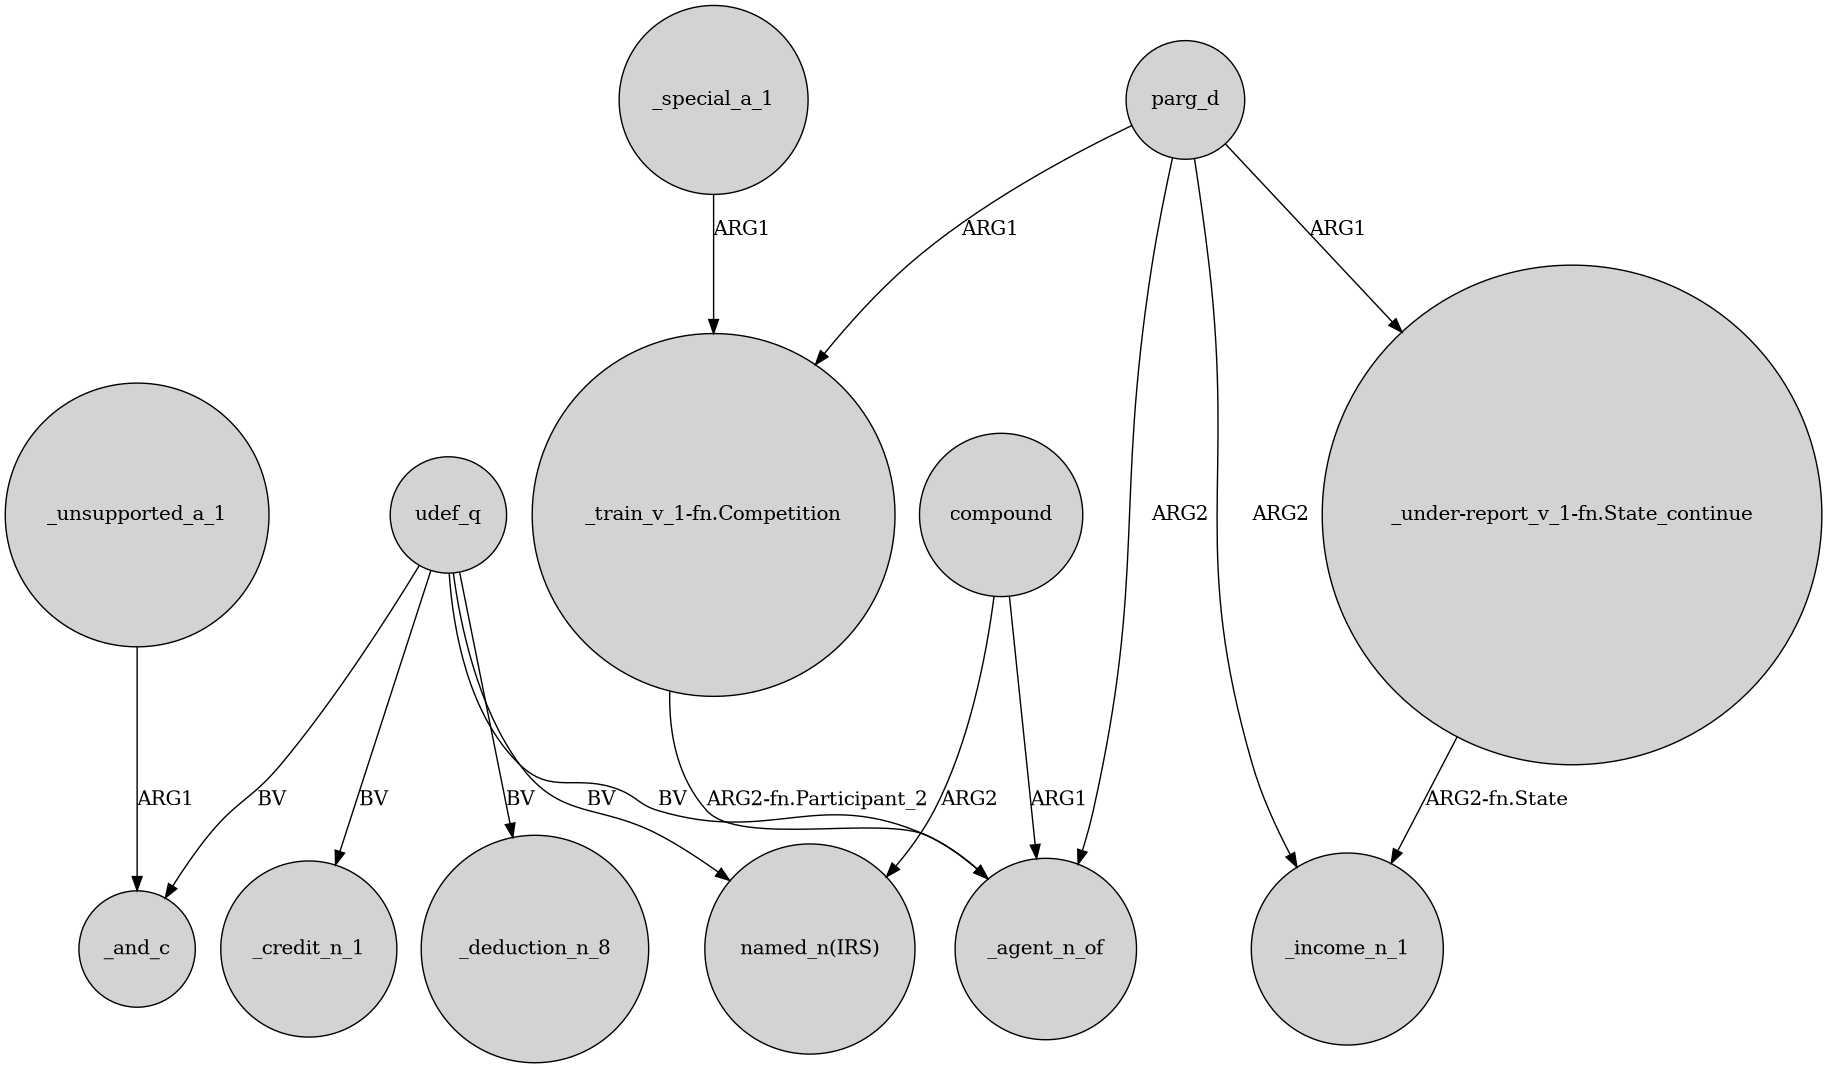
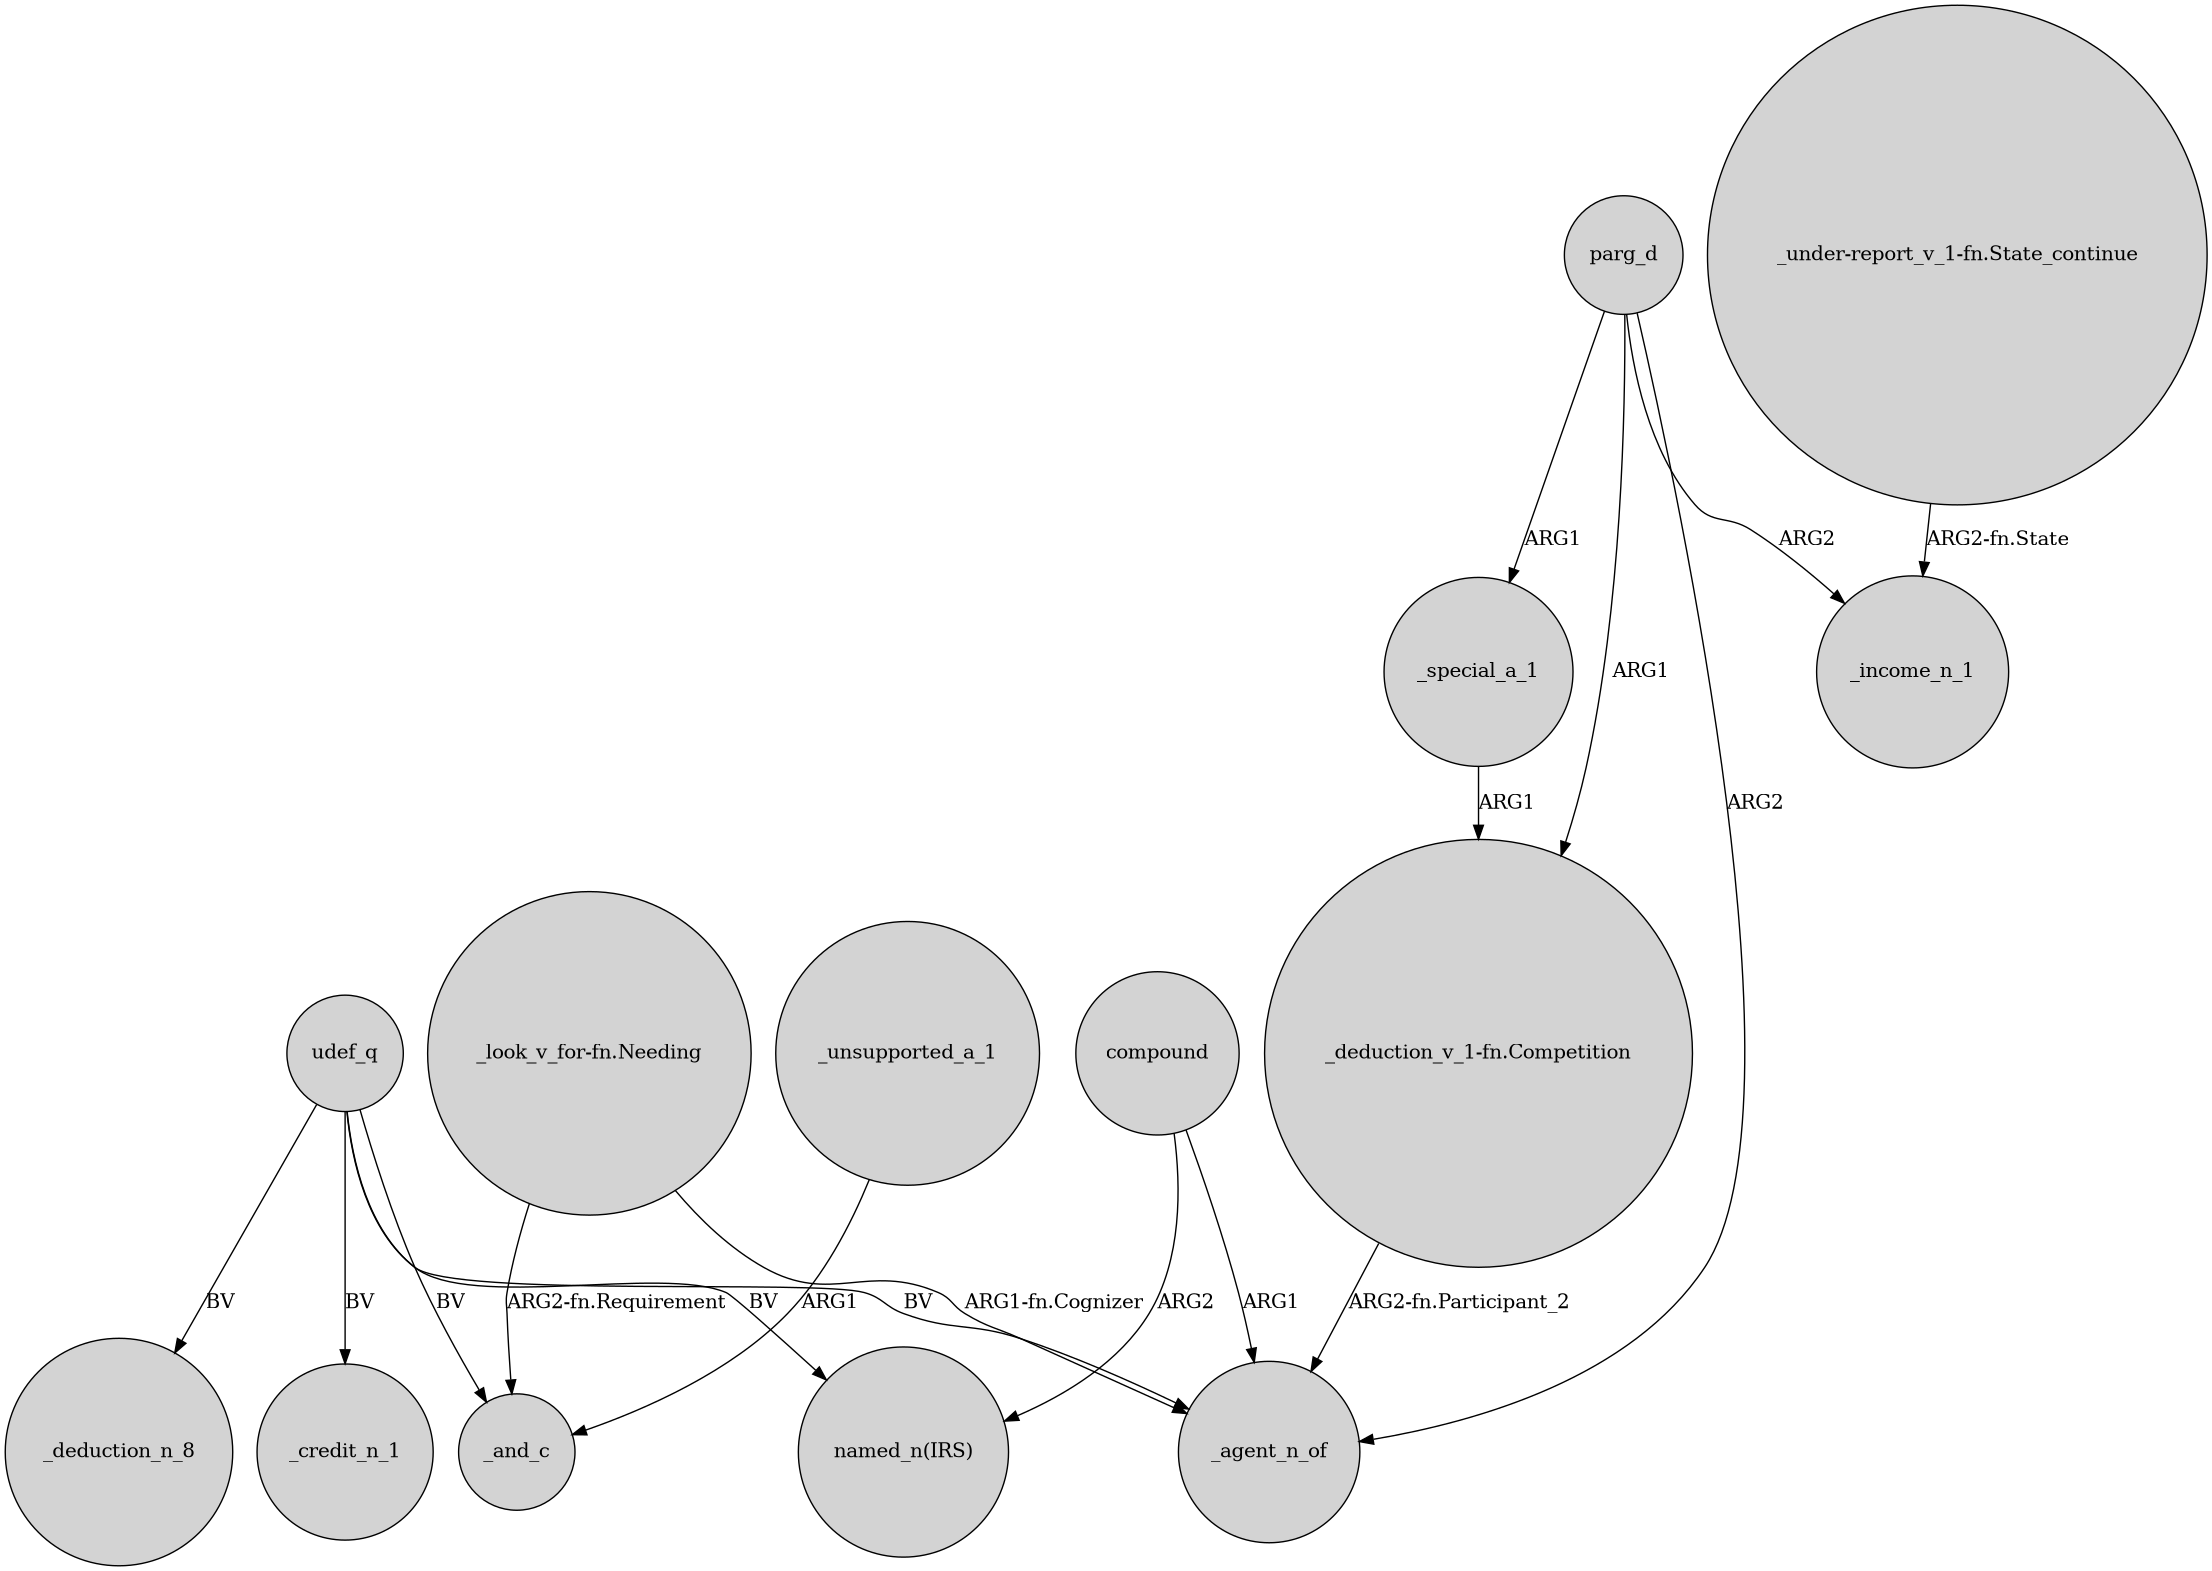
(1309, 233) -> (1559, 440)
(714, 515) -> (1478, 1053)
none -> (589, 1053)
